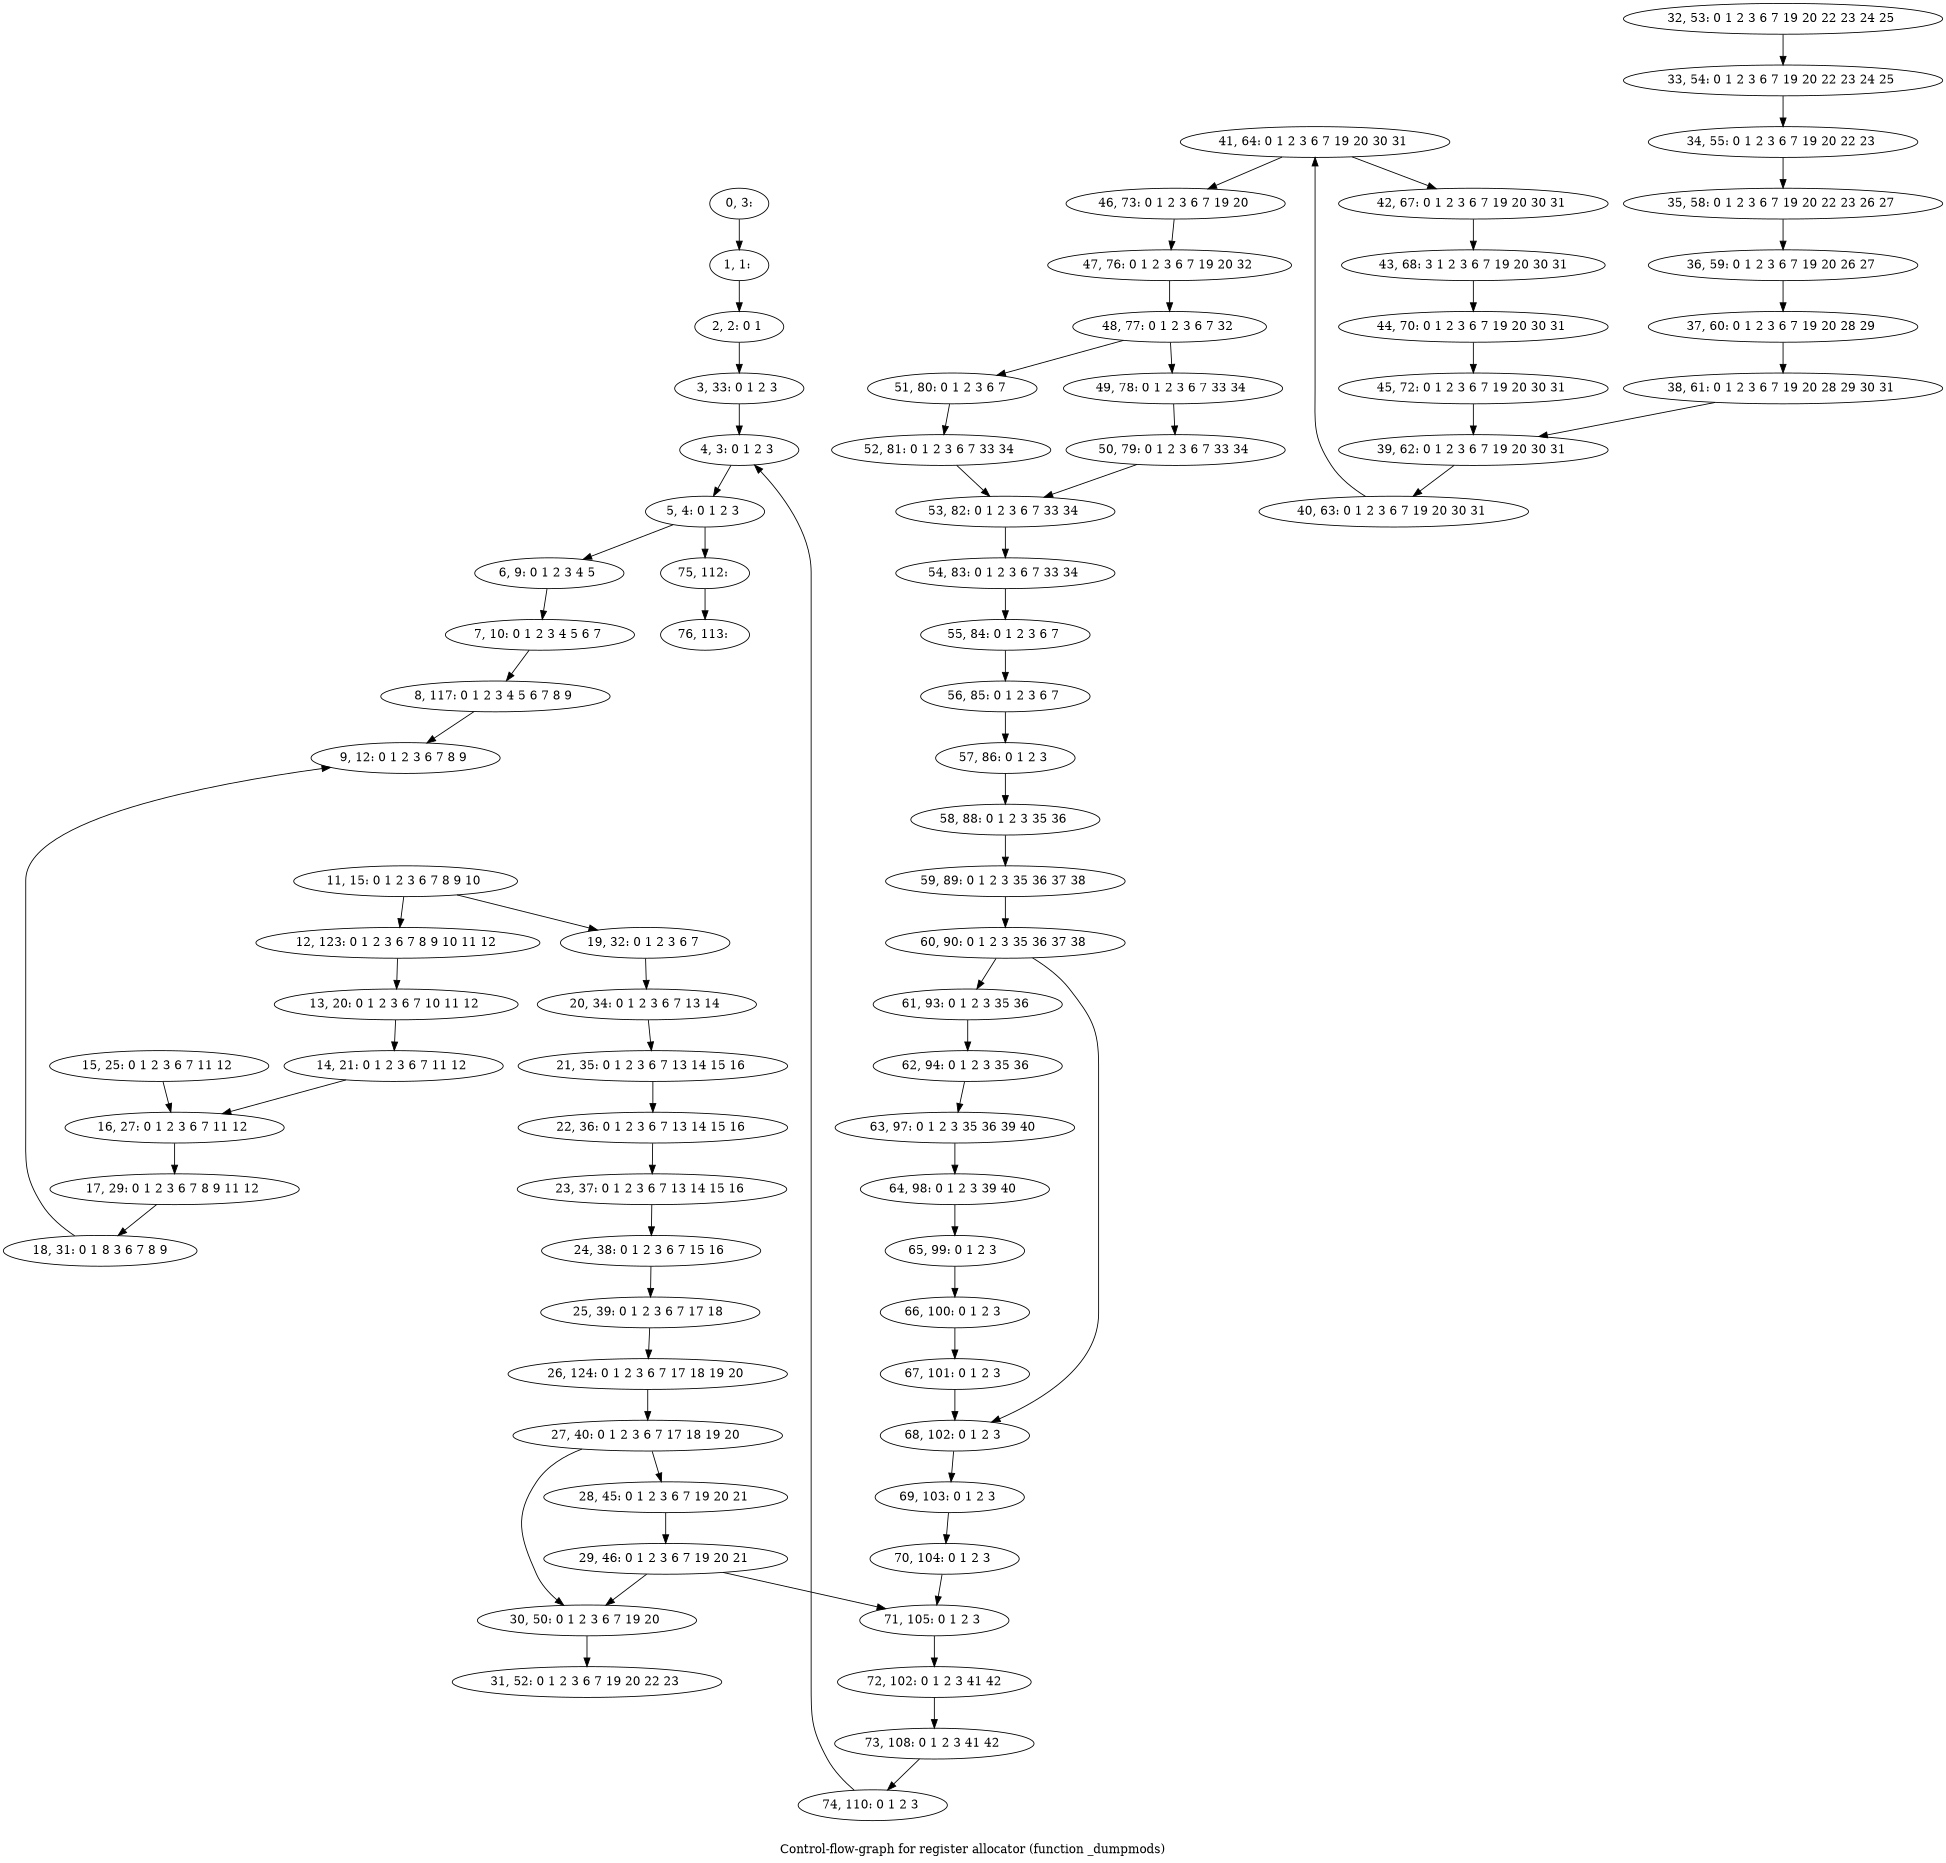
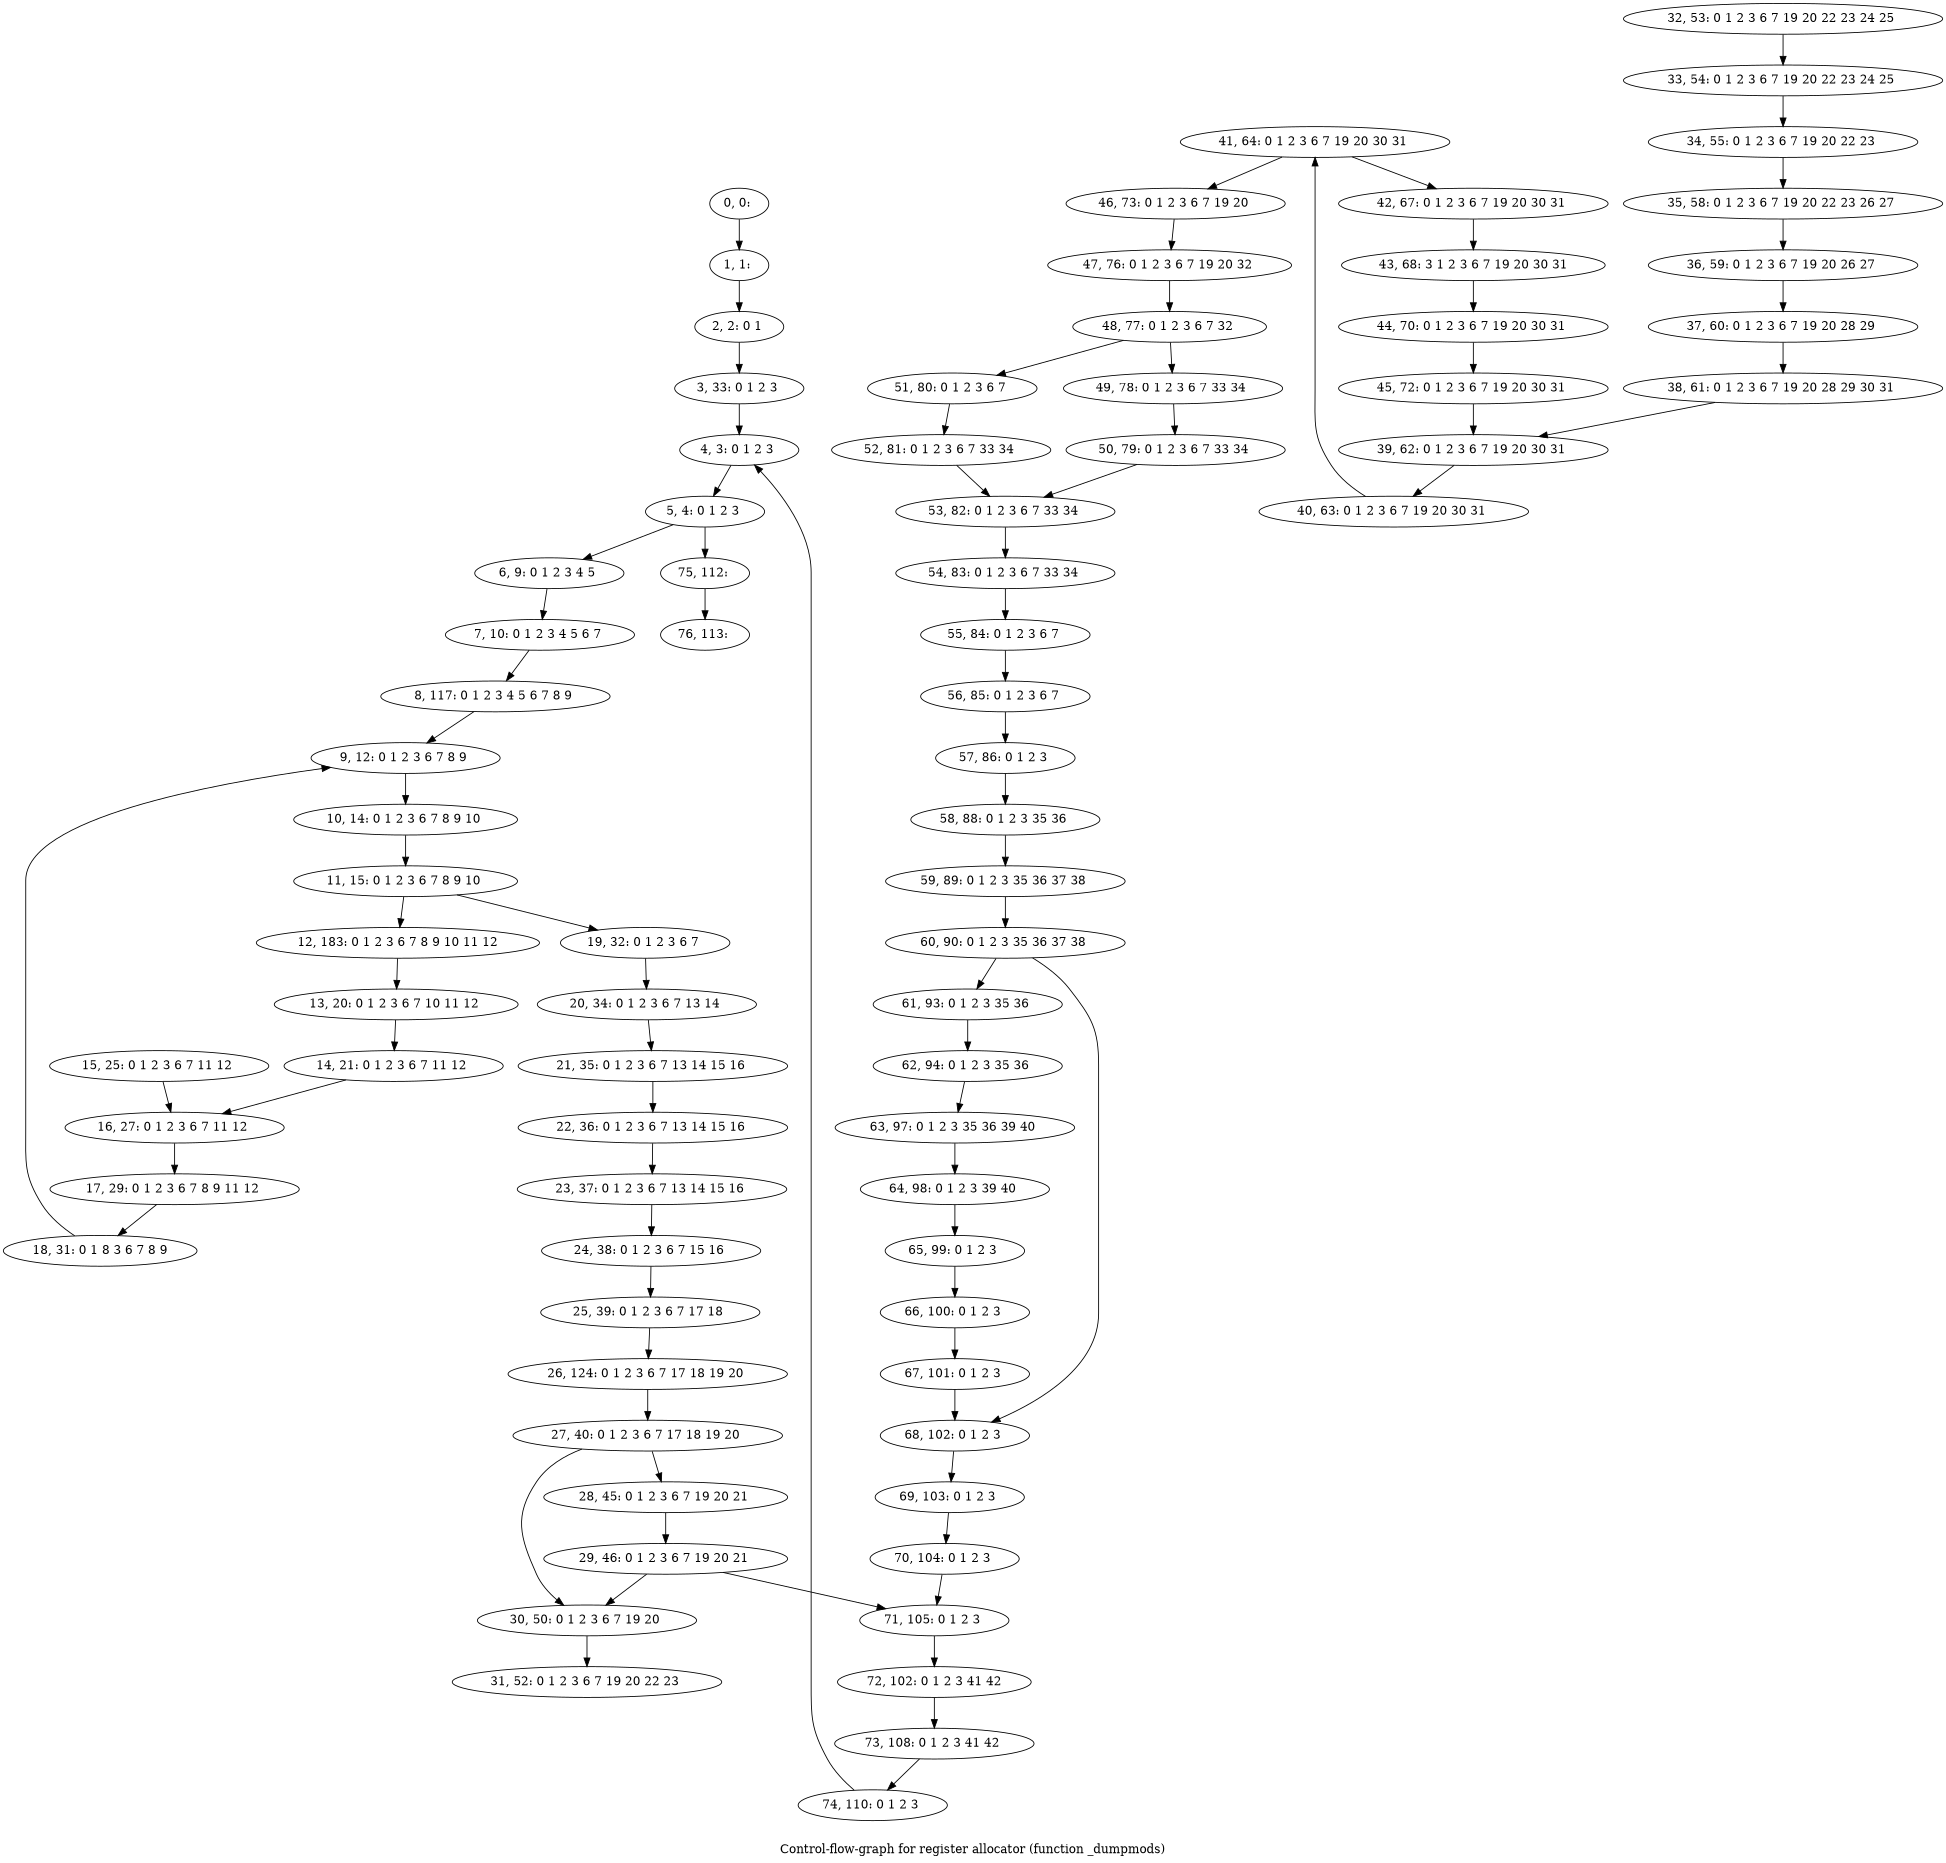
(739, 204) -> (739, 204)
none -> (406, 820)
(398, 943) -> (398, 943)
